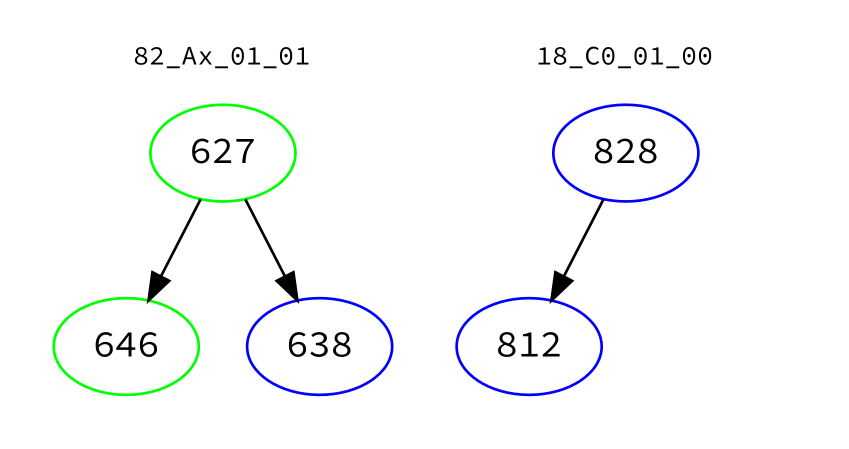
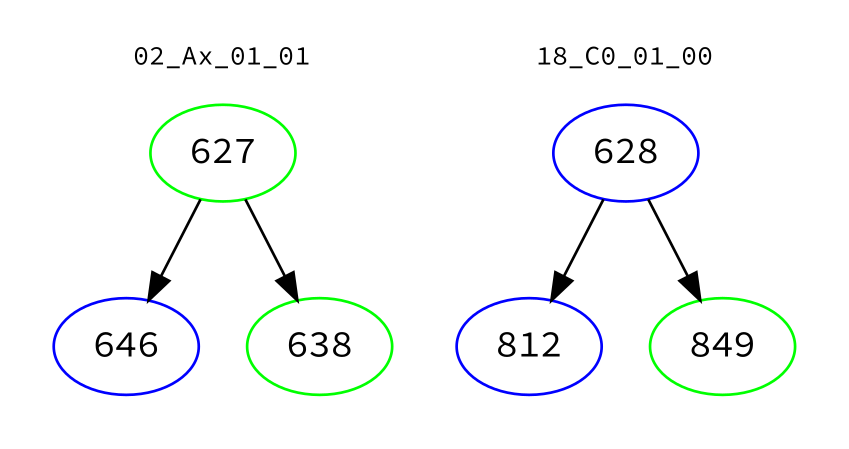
(223, 58) -> (223, 58)
(626, 153) -> (626, 153)
(126, 347) -> (126, 347)
(320, 347) -> (320, 347)
none -> (723, 347)
